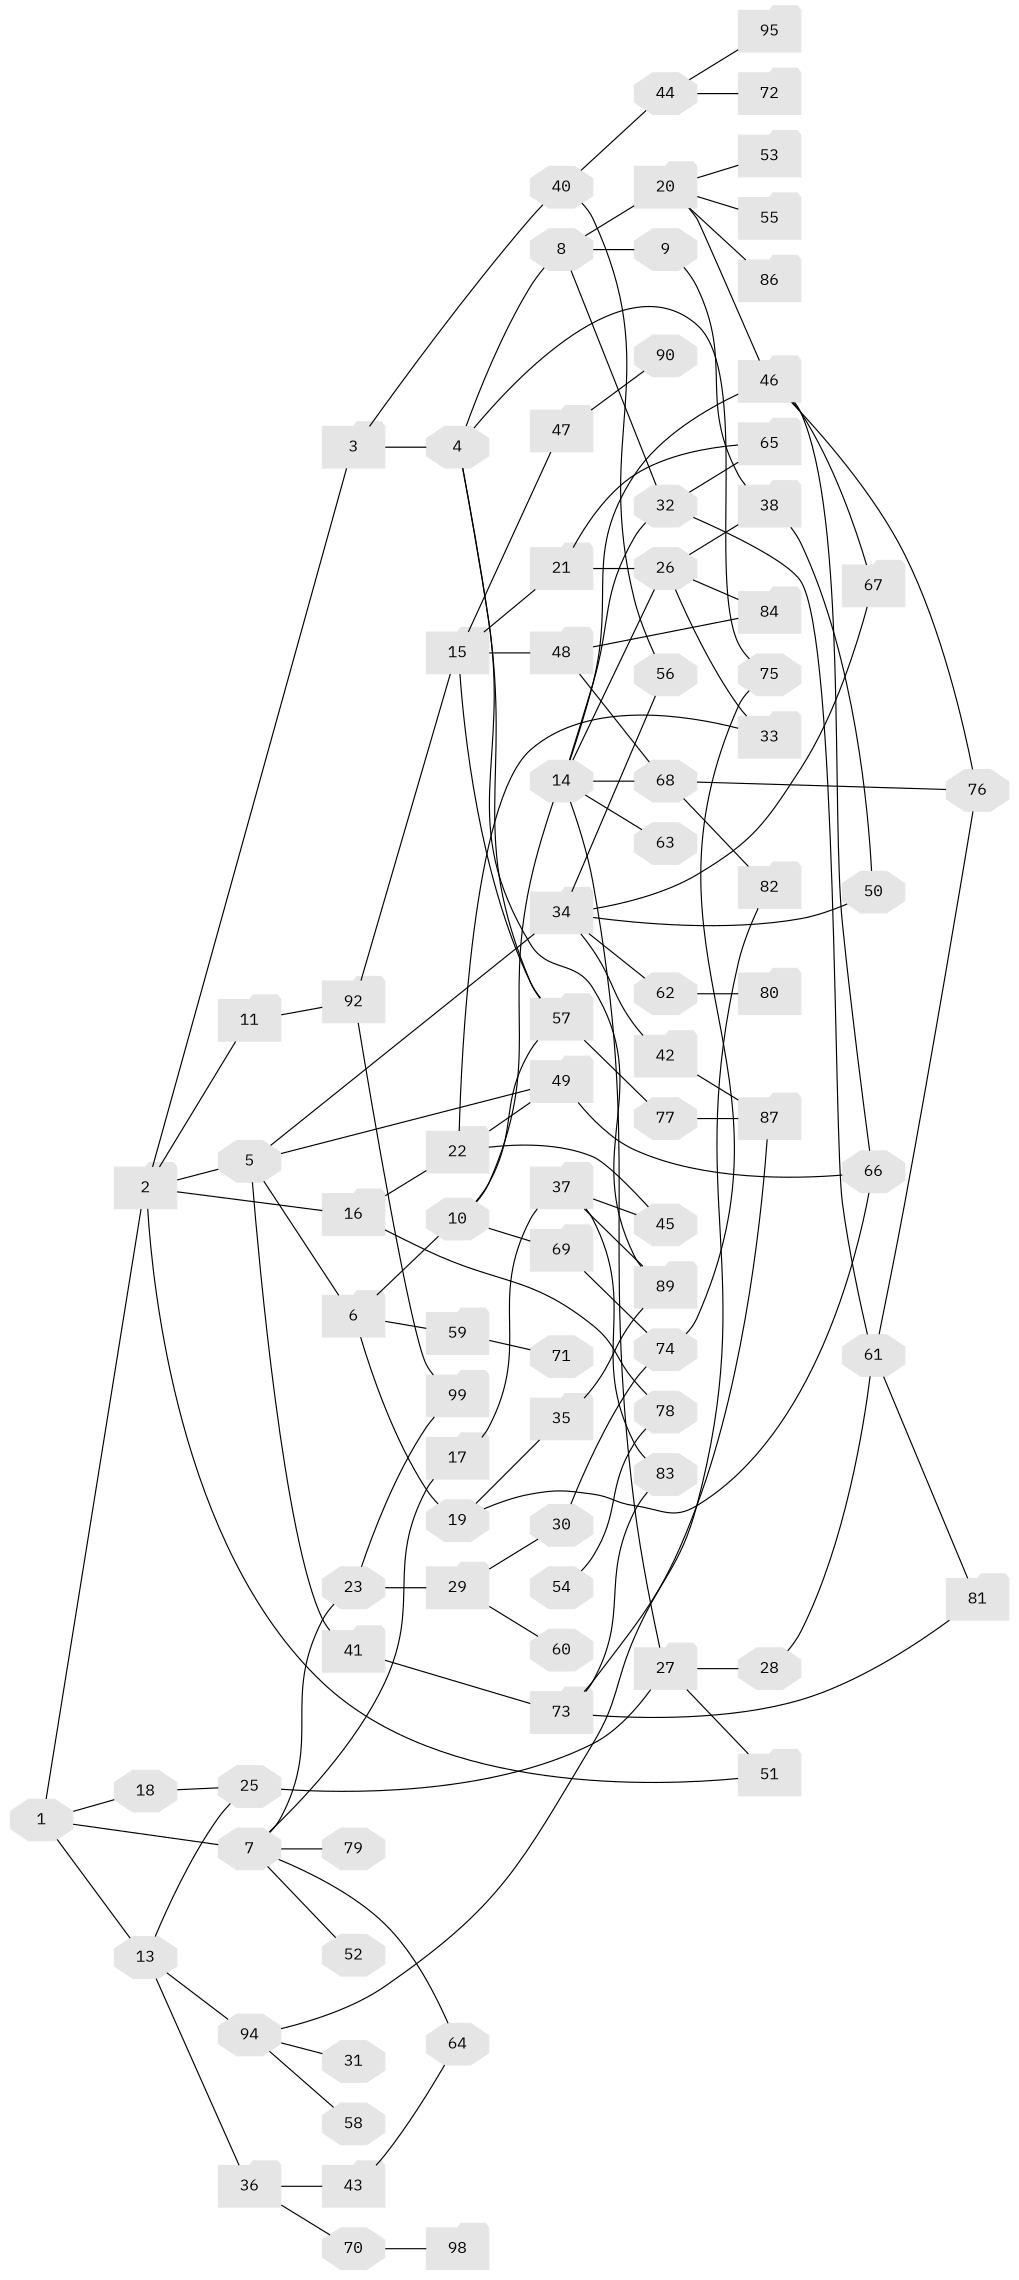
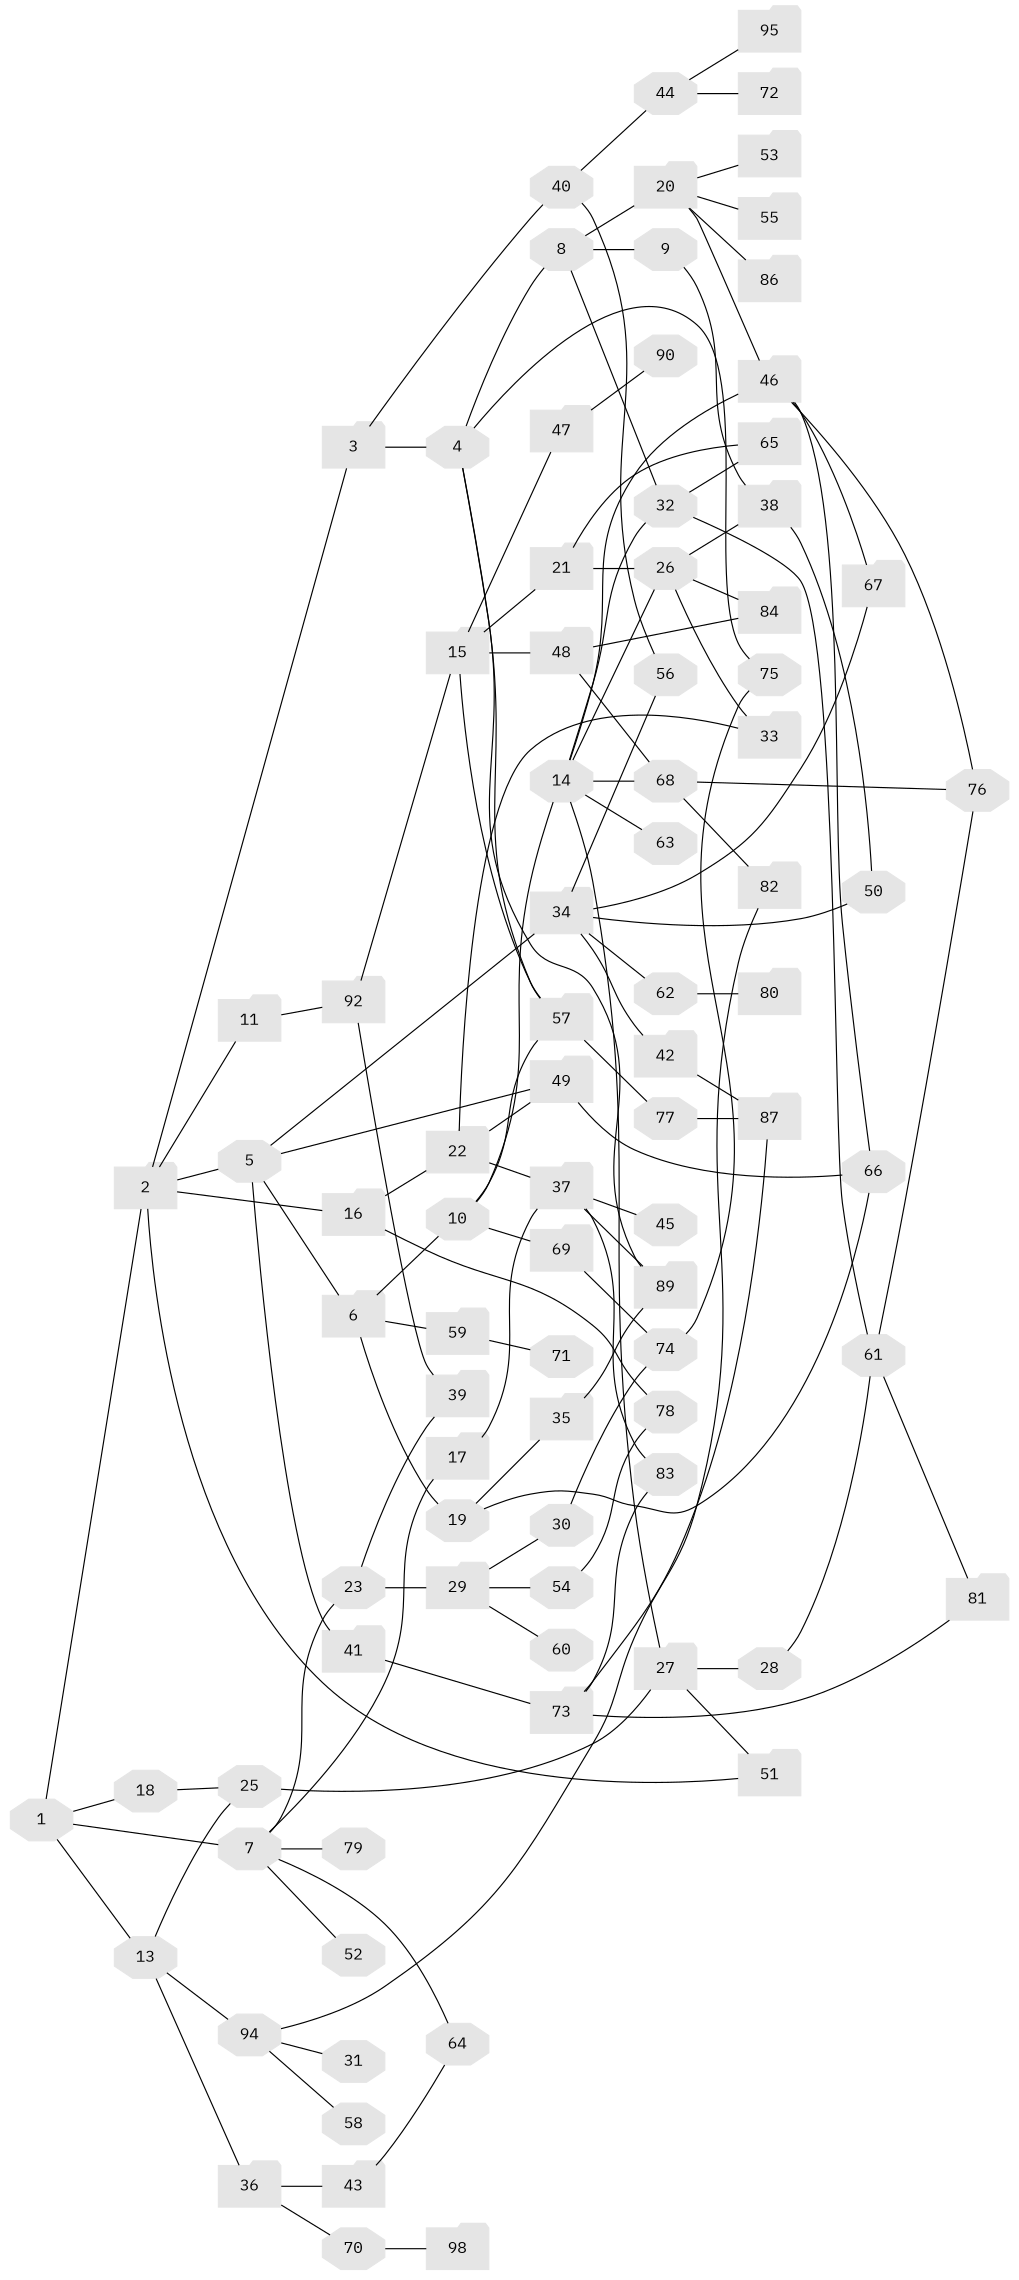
(578, 1152) -> (510, 1170)
(458, 1396) -> (458, 1396)
none -> (510, 1588)
